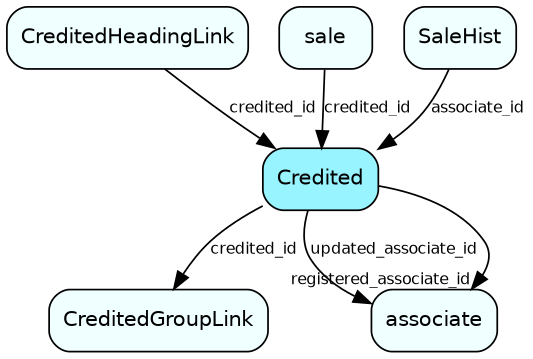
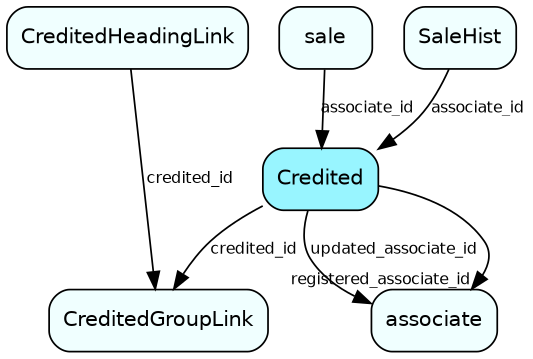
(212, 104) -> (142, 170)
(368, 109) -> (368, 109)
